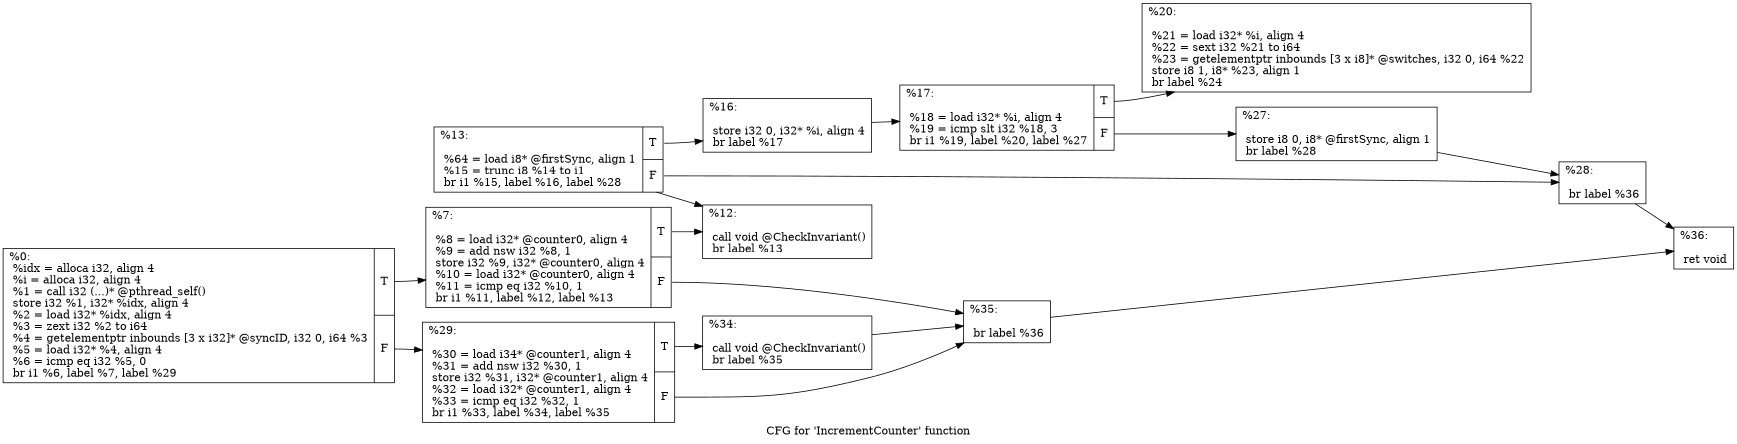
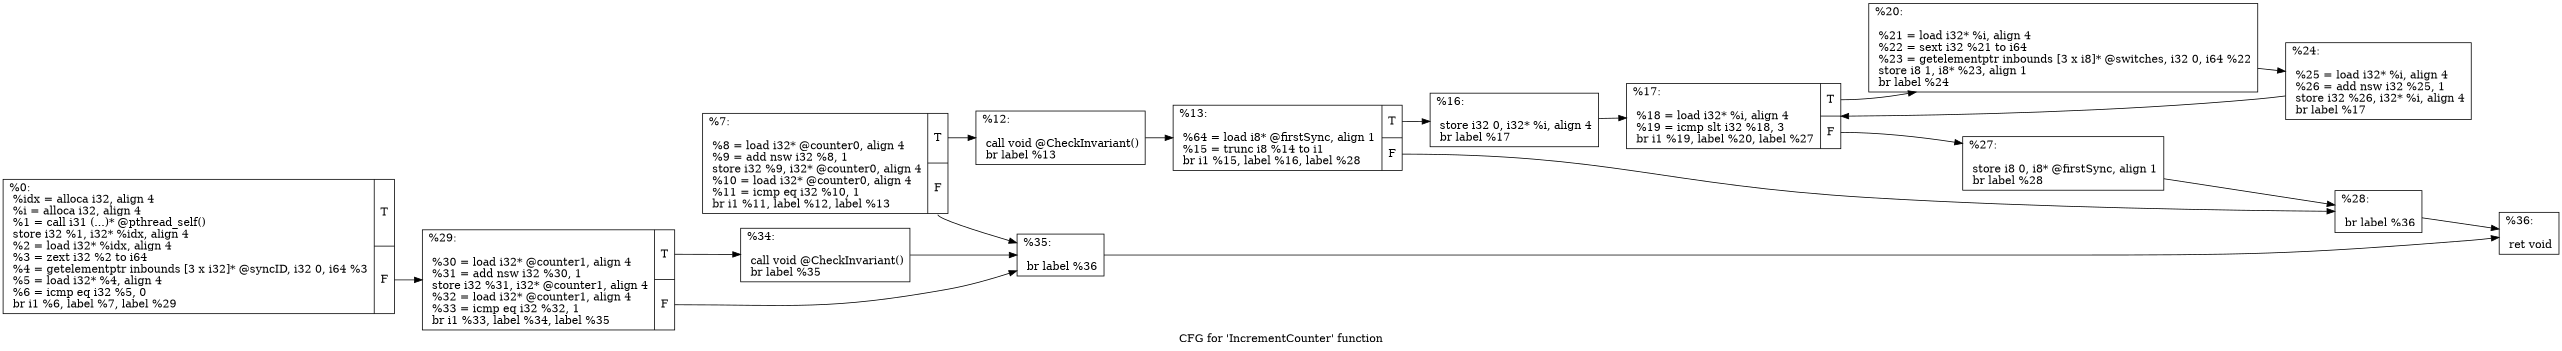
none -> (2378, 81)
(676, 198) -> (1155, 138)
(406, 281) -> none
(108, 292) -> (108, 223)
(530, 355) -> (530, 262)
